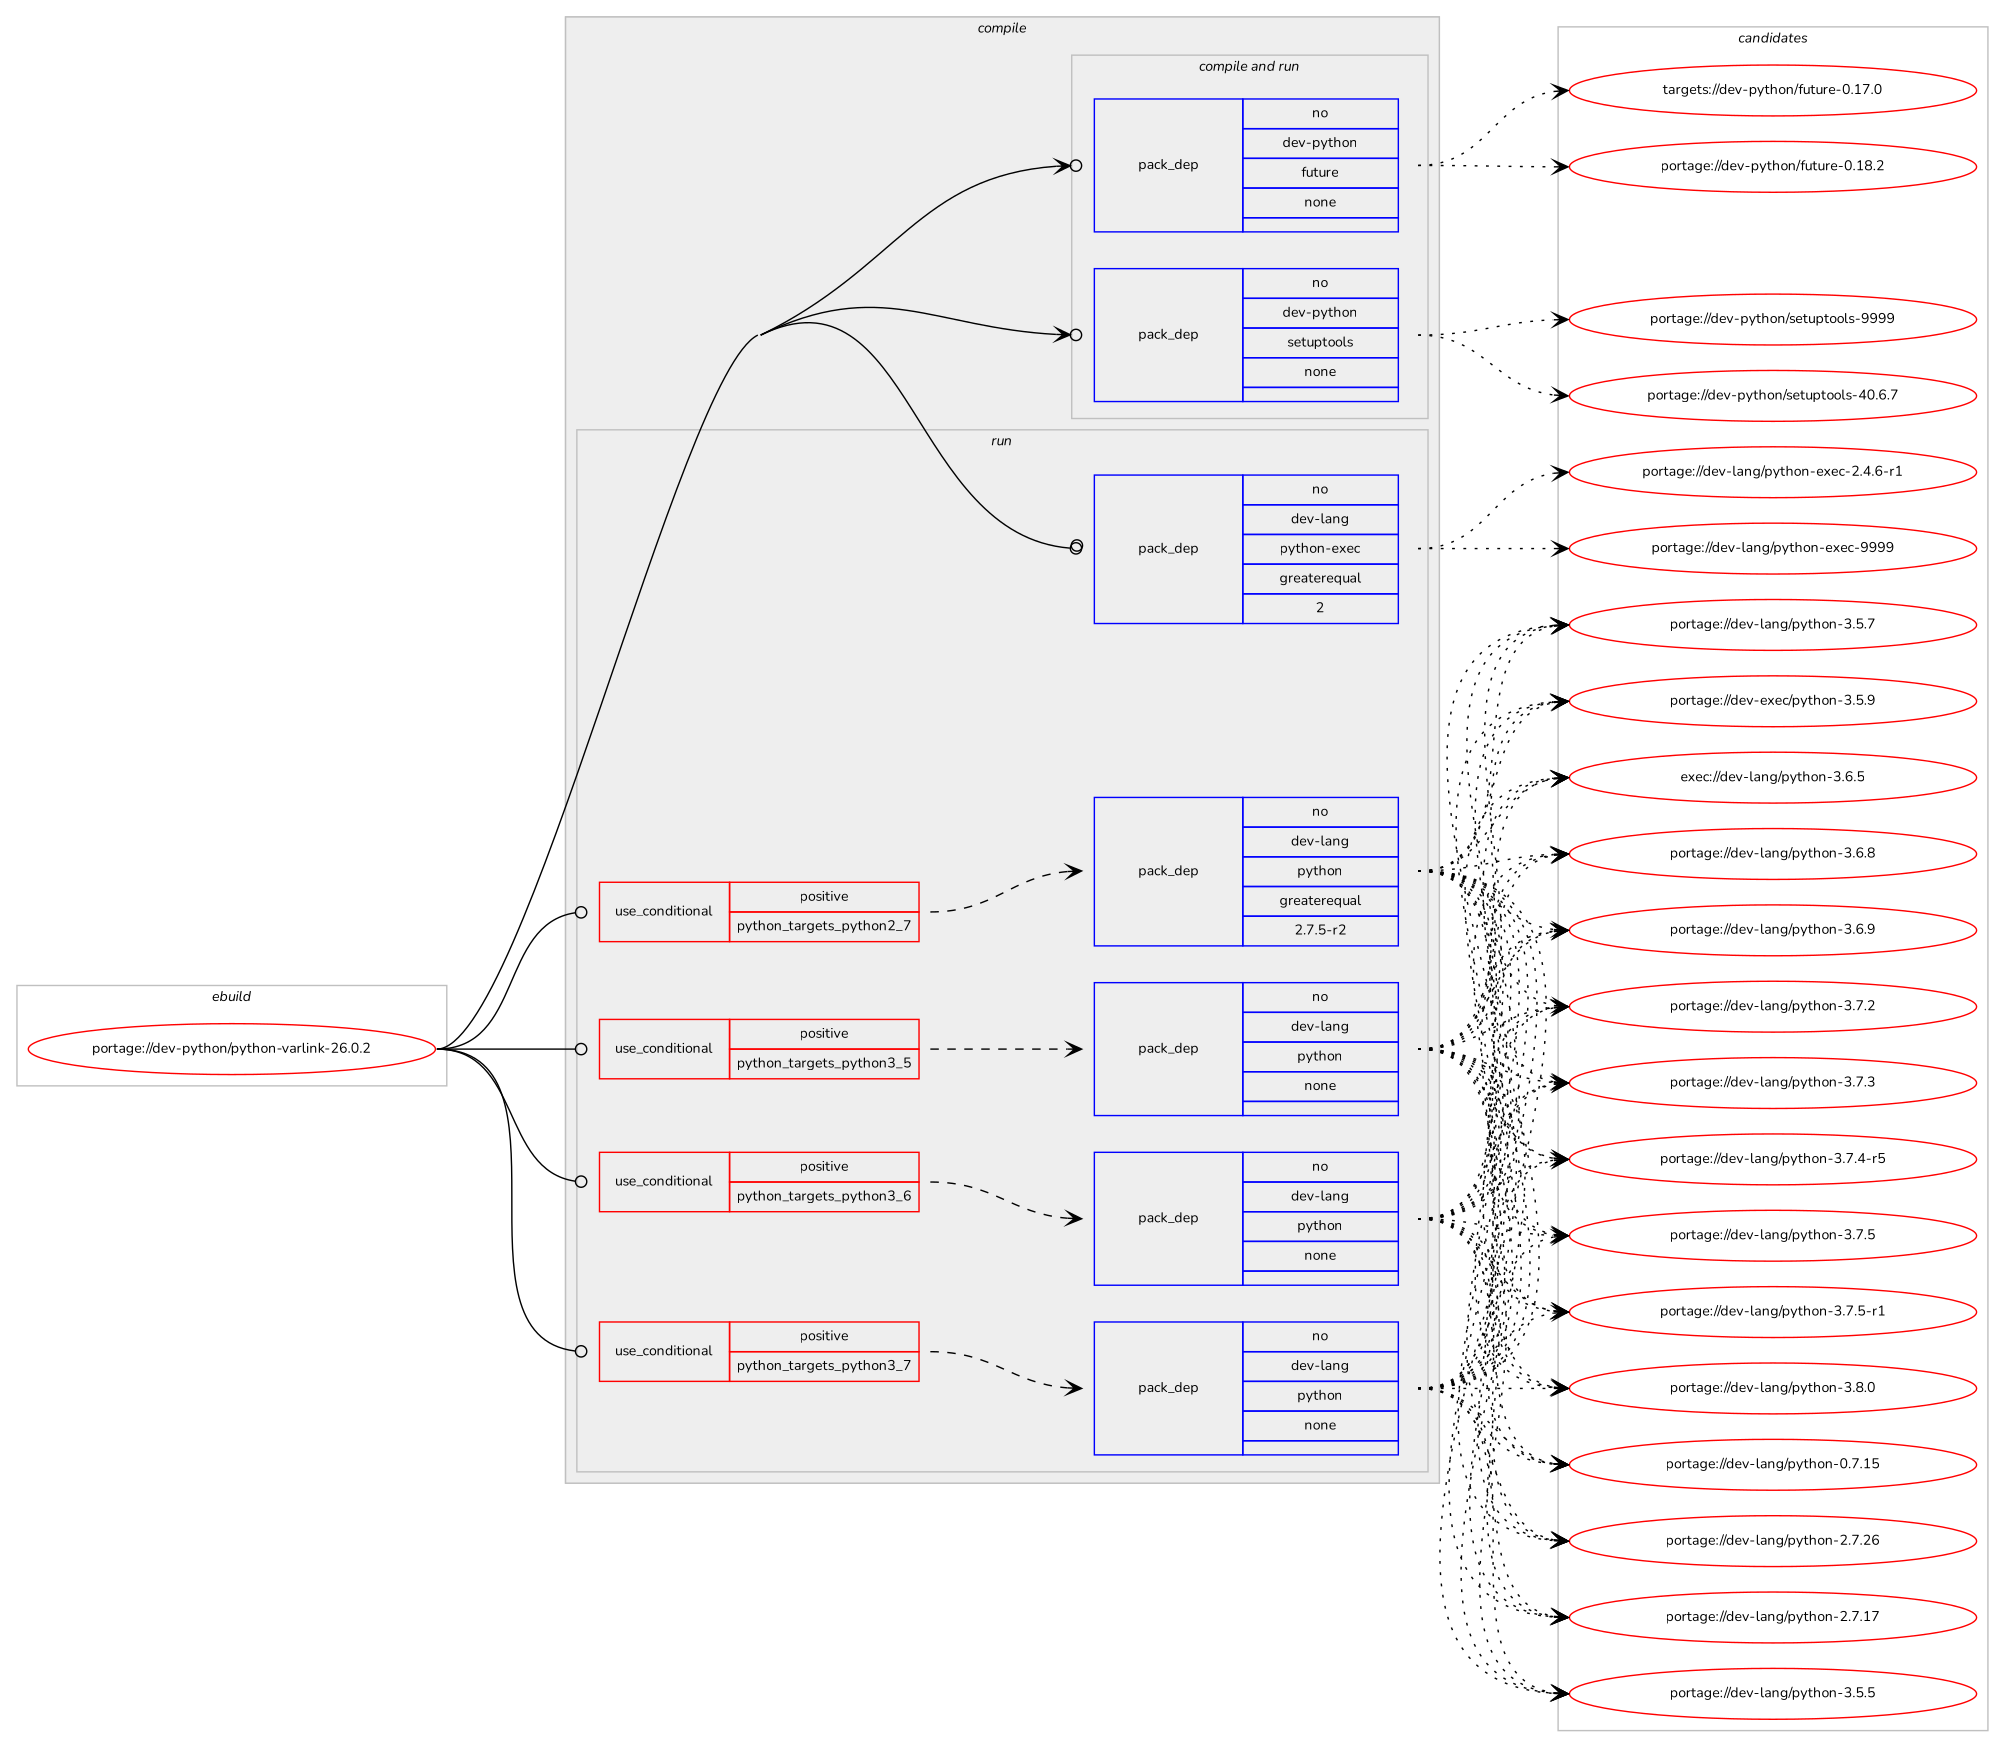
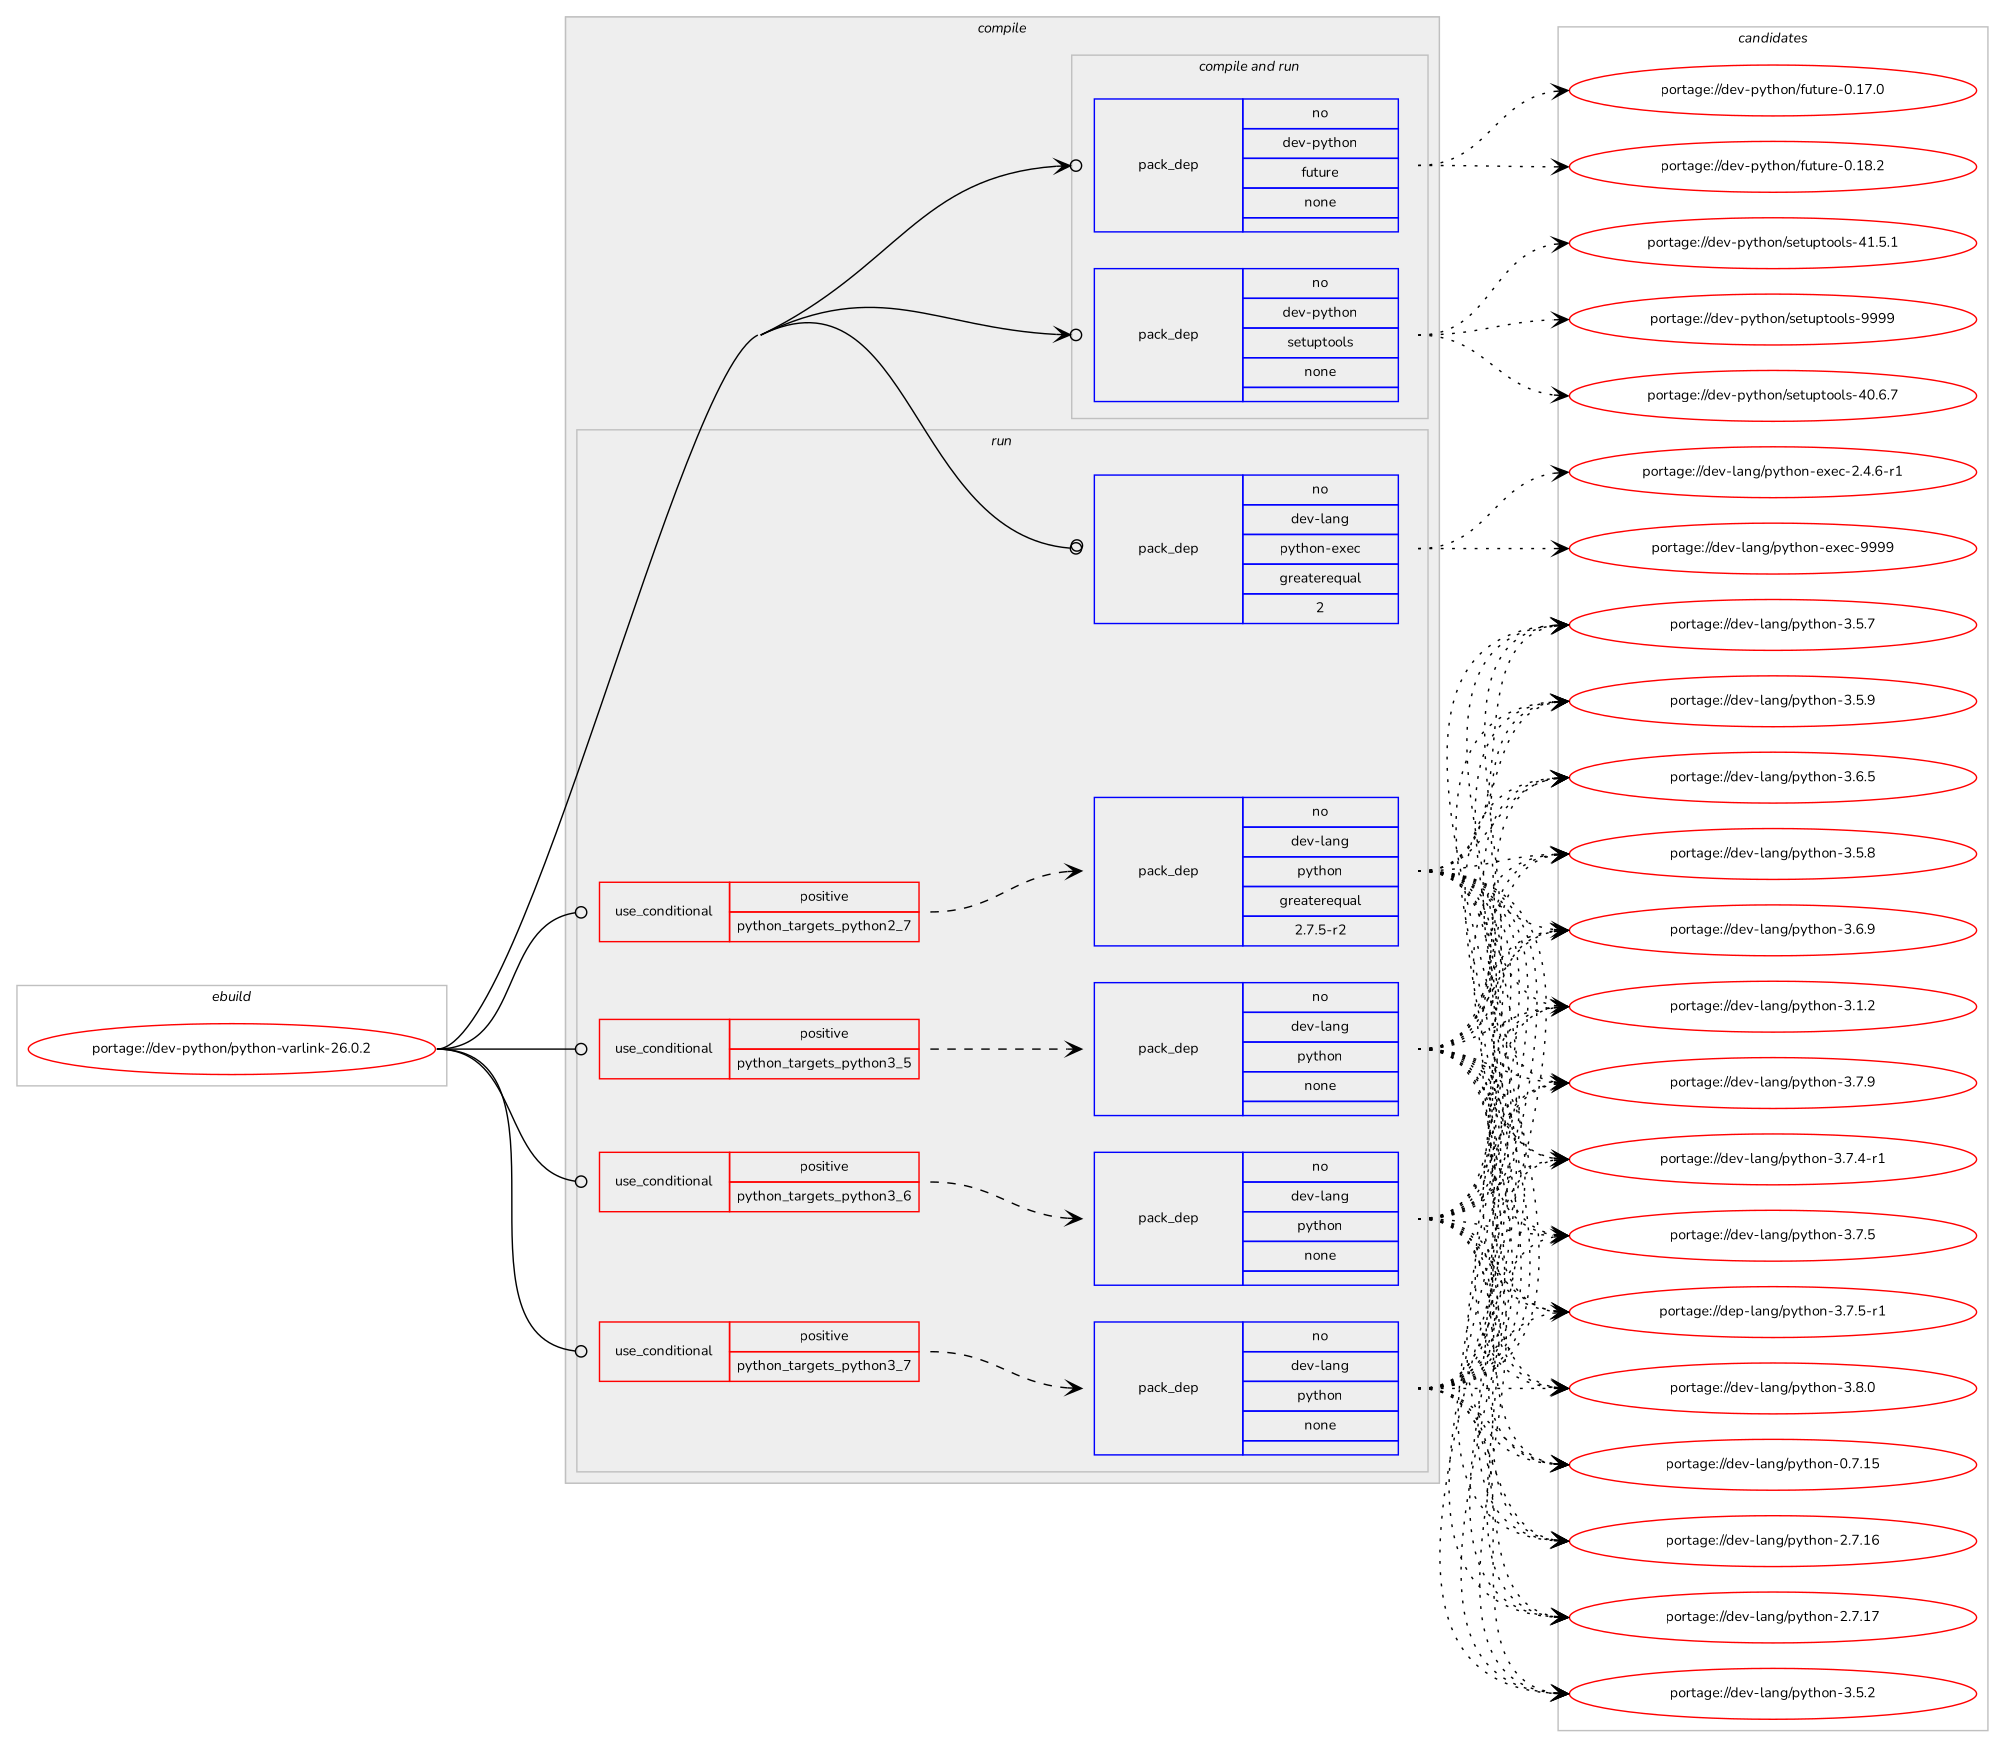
(1773, 90) -> (1773, 90)
none -> (1773, 243)
(1773, 701) -> (1773, 701)
(1773, 778) -> (1773, 778)
(1773, 854) -> (1773, 854)
(1773, 1007) -> (1773, 1007)
(1773, 1083) -> (1773, 1083)
(1773, 1159) -> (1773, 1159)
(1773, 1312) -> (1773, 1312)
(1773, 1541) -> (1773, 1541)
(1773, 1694) -> (1773, 1694)
